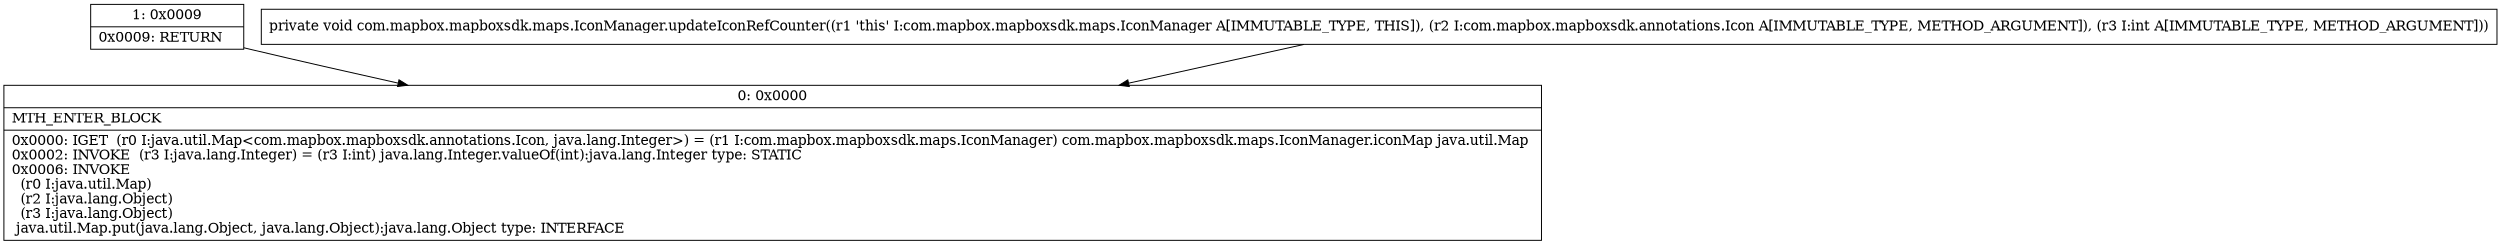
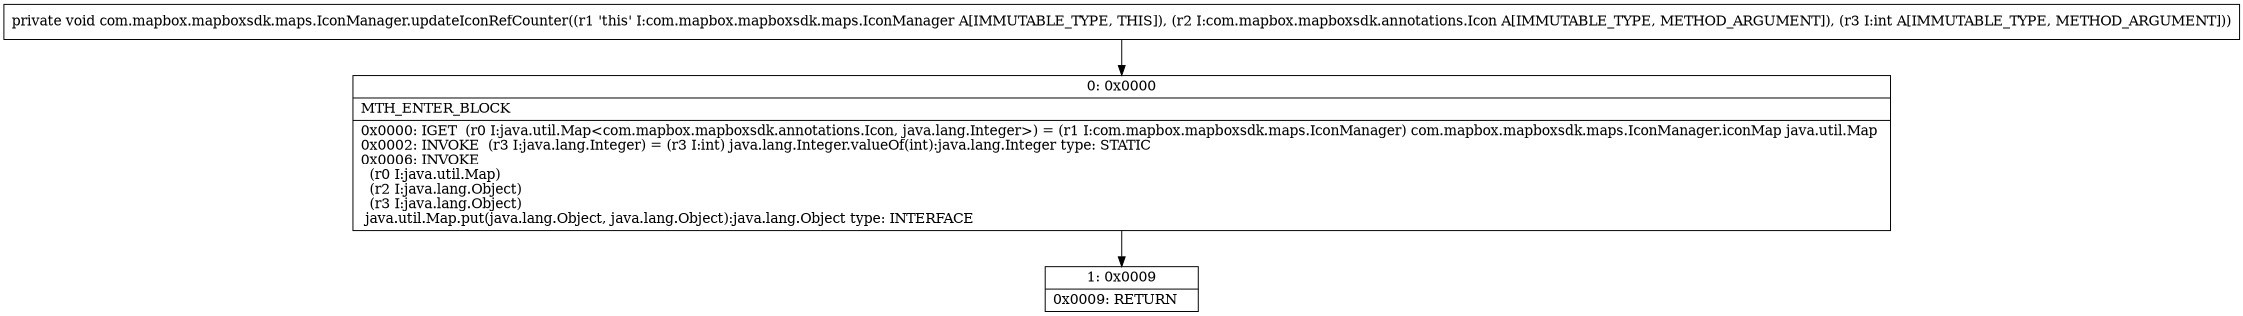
(321, 66) -> (1122, 244)
